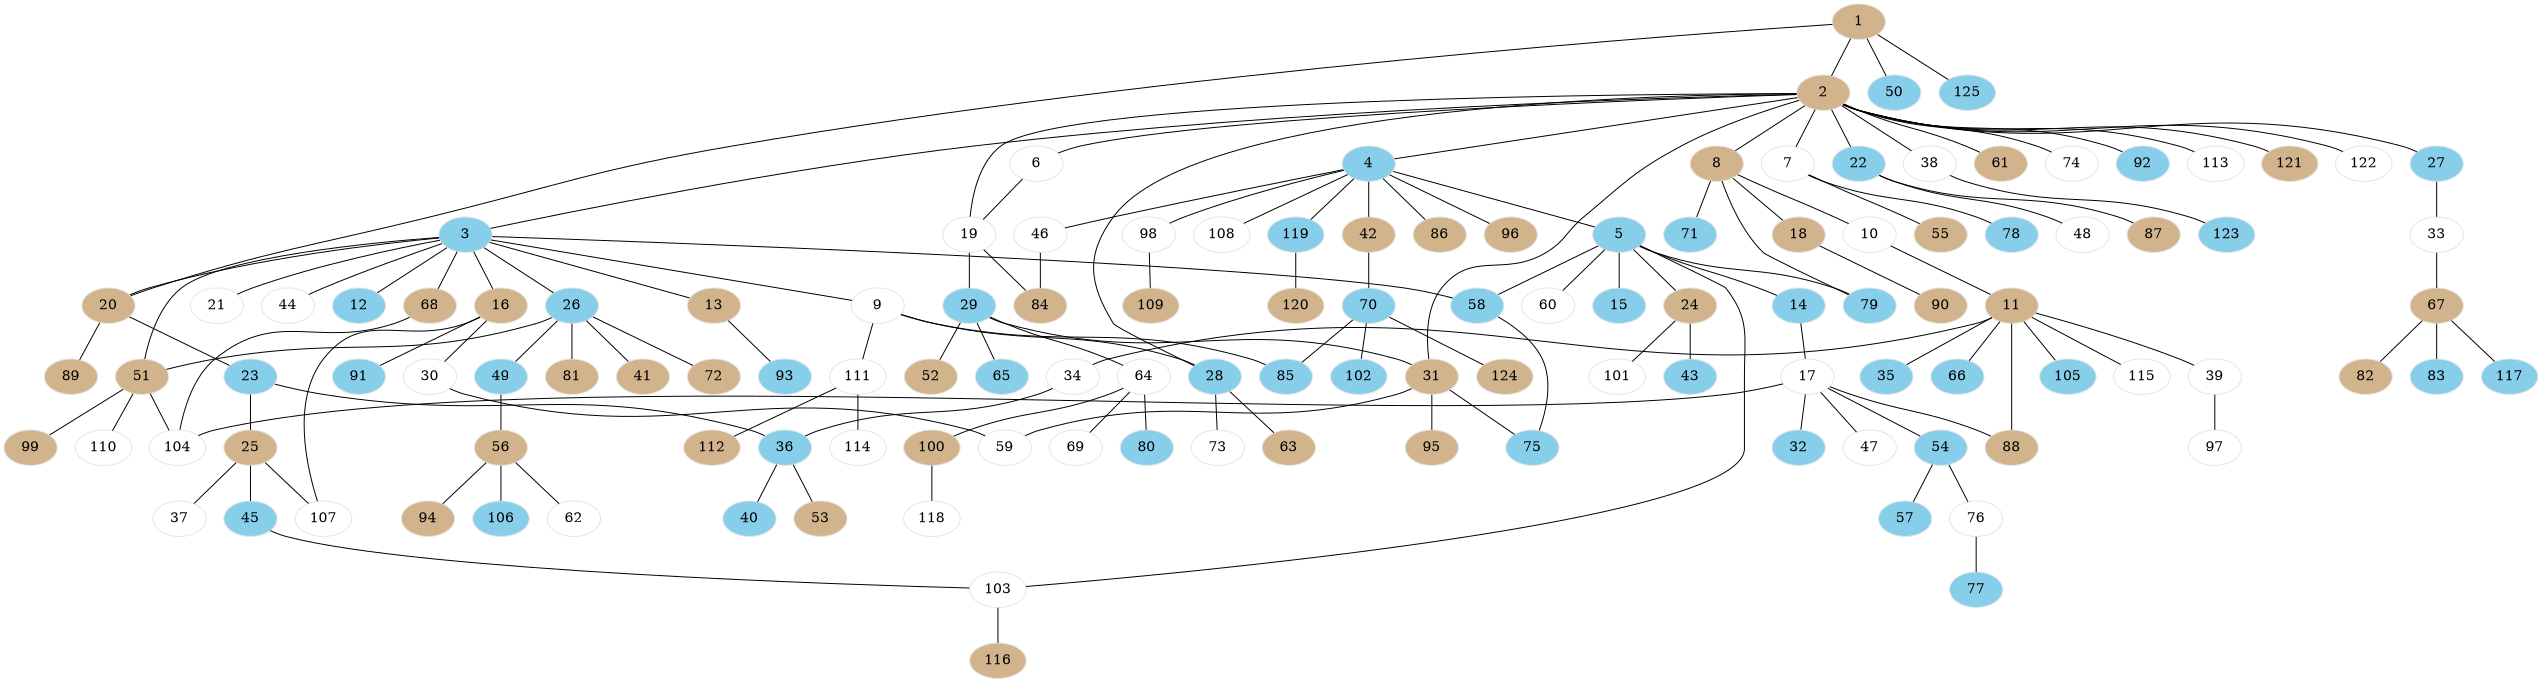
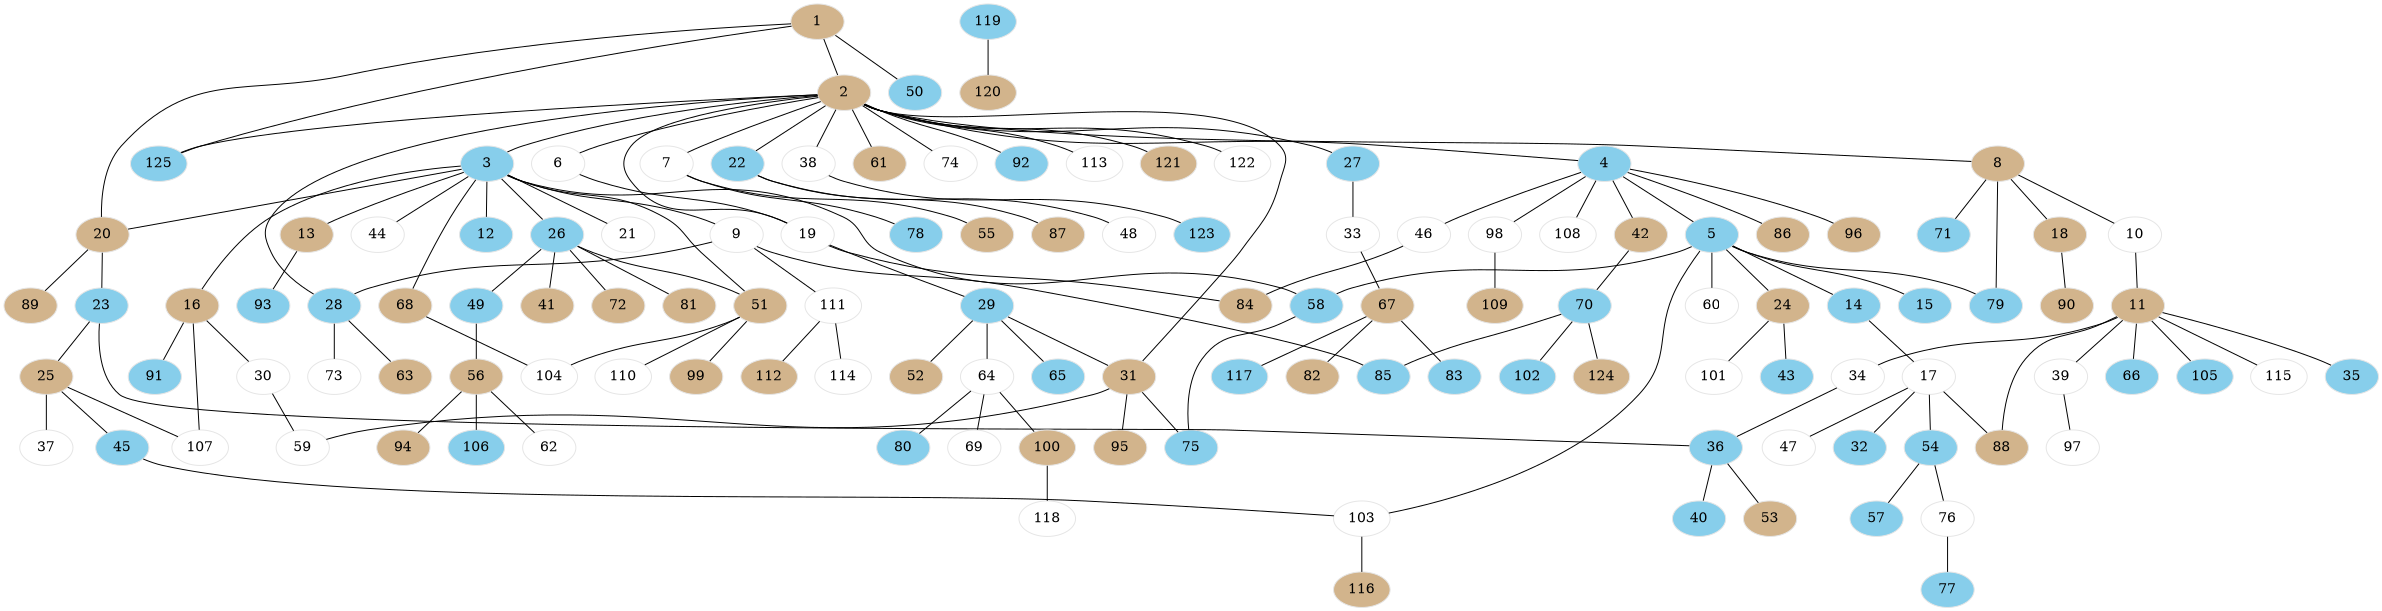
none -> (498, 113)
(1332, 199) -> none
(990, 399) -> none
